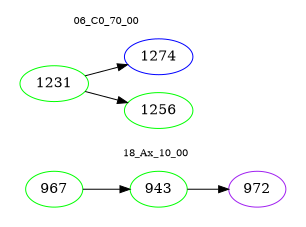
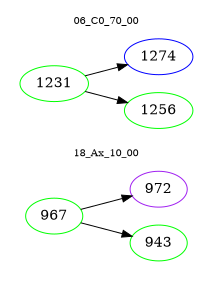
(203, 189) -> (101, 204)
